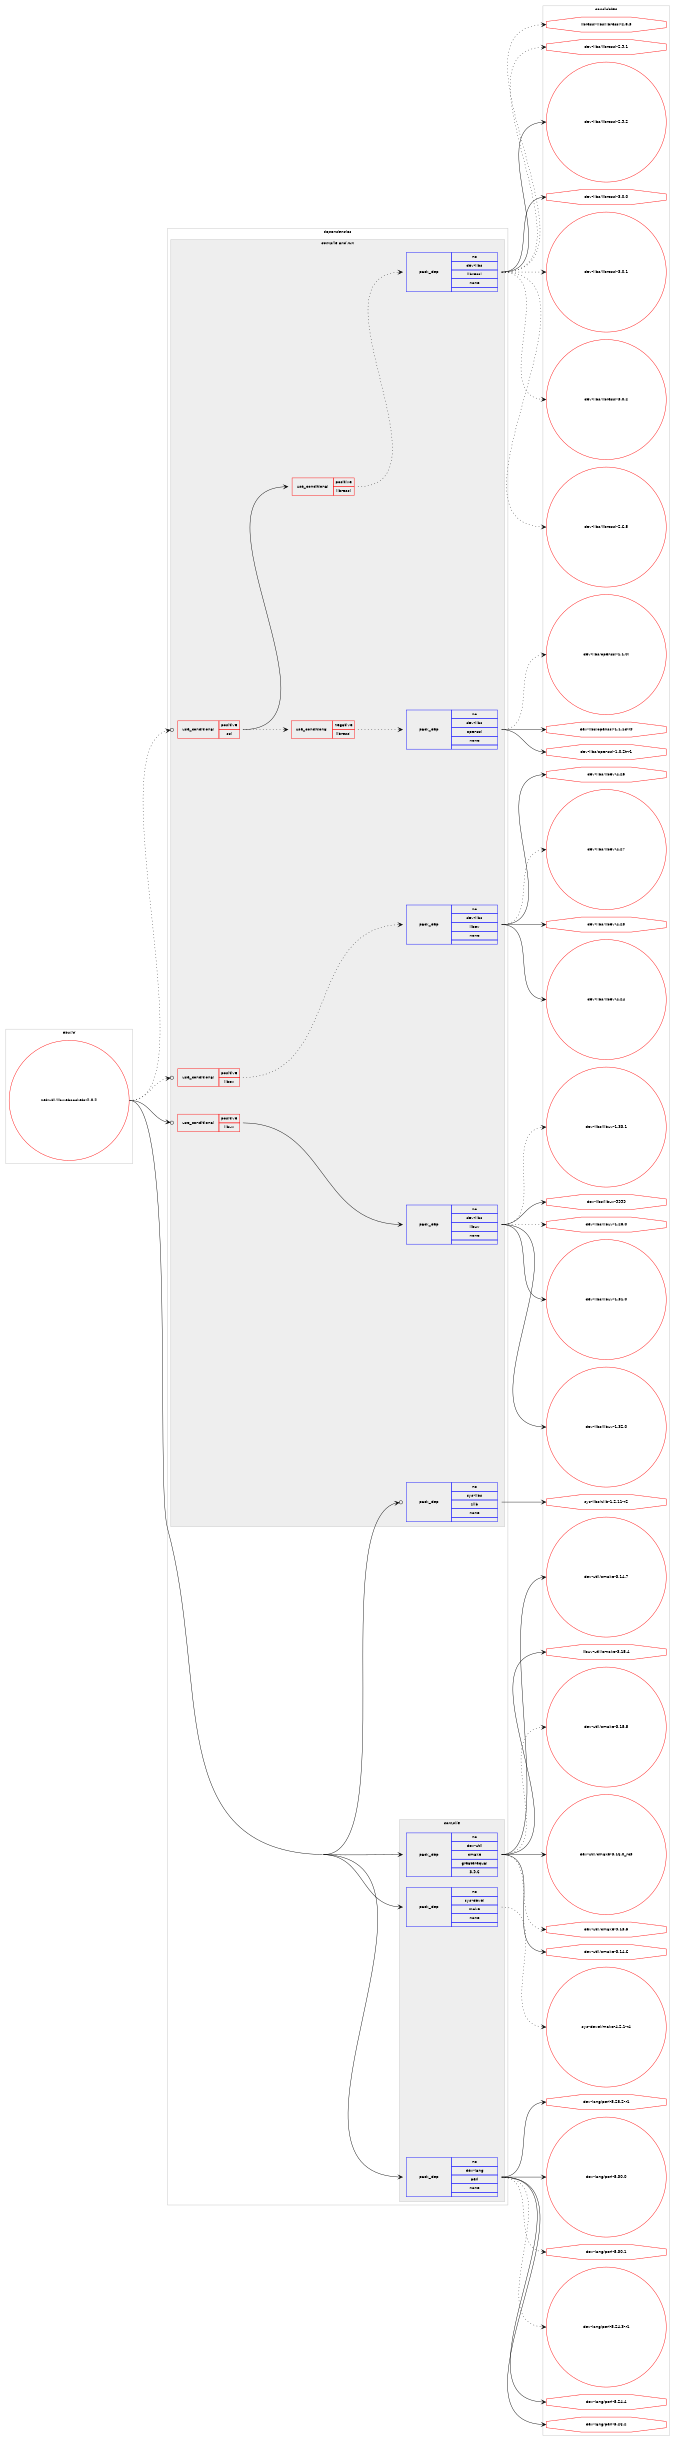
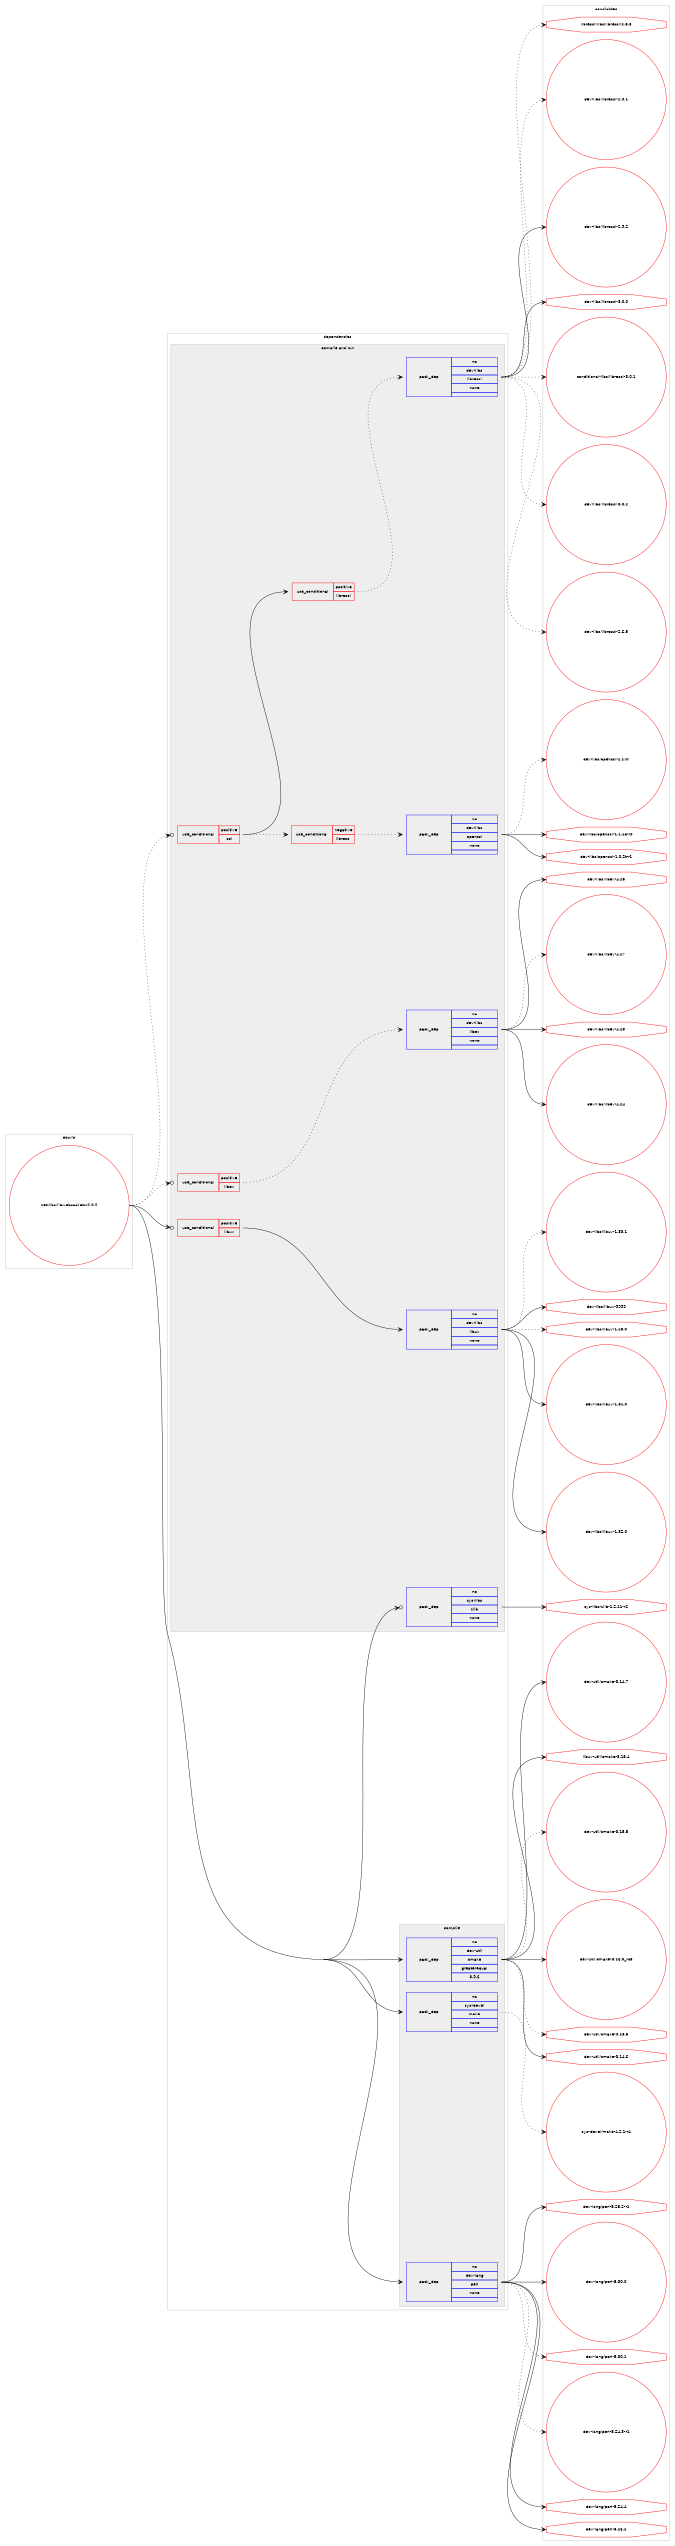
(606, 47) -> (606, 100)
(606, 272) -> (606, 377)
(69, 1100) -> (69, 1205)
